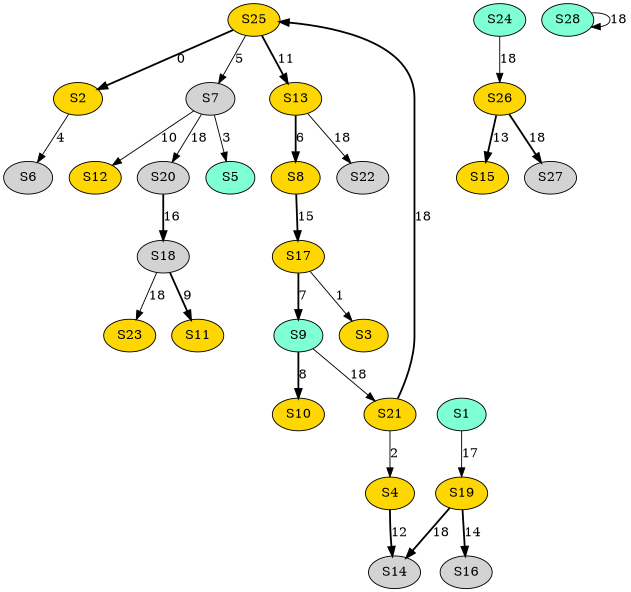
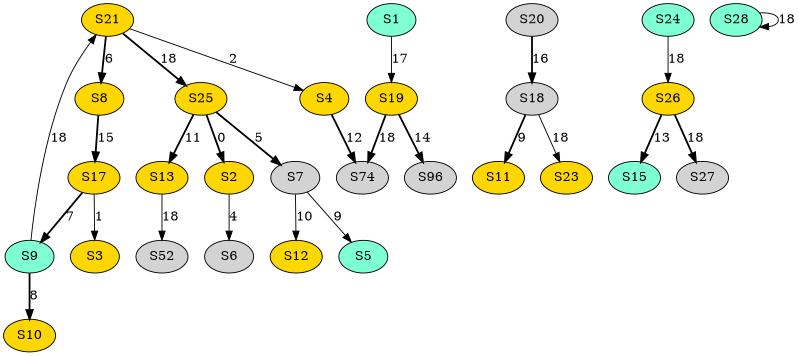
(234, 56) -> (245, 136)
(189, 134) -> none
(296, 134) -> (104, 55)
(227, 138) -> (338, 217)
(363, 178) -> (162, 257)
(482, 178) -> (634, 178)
(395, 572) -> (362, 178)
(466, 572) -> (430, 178)
